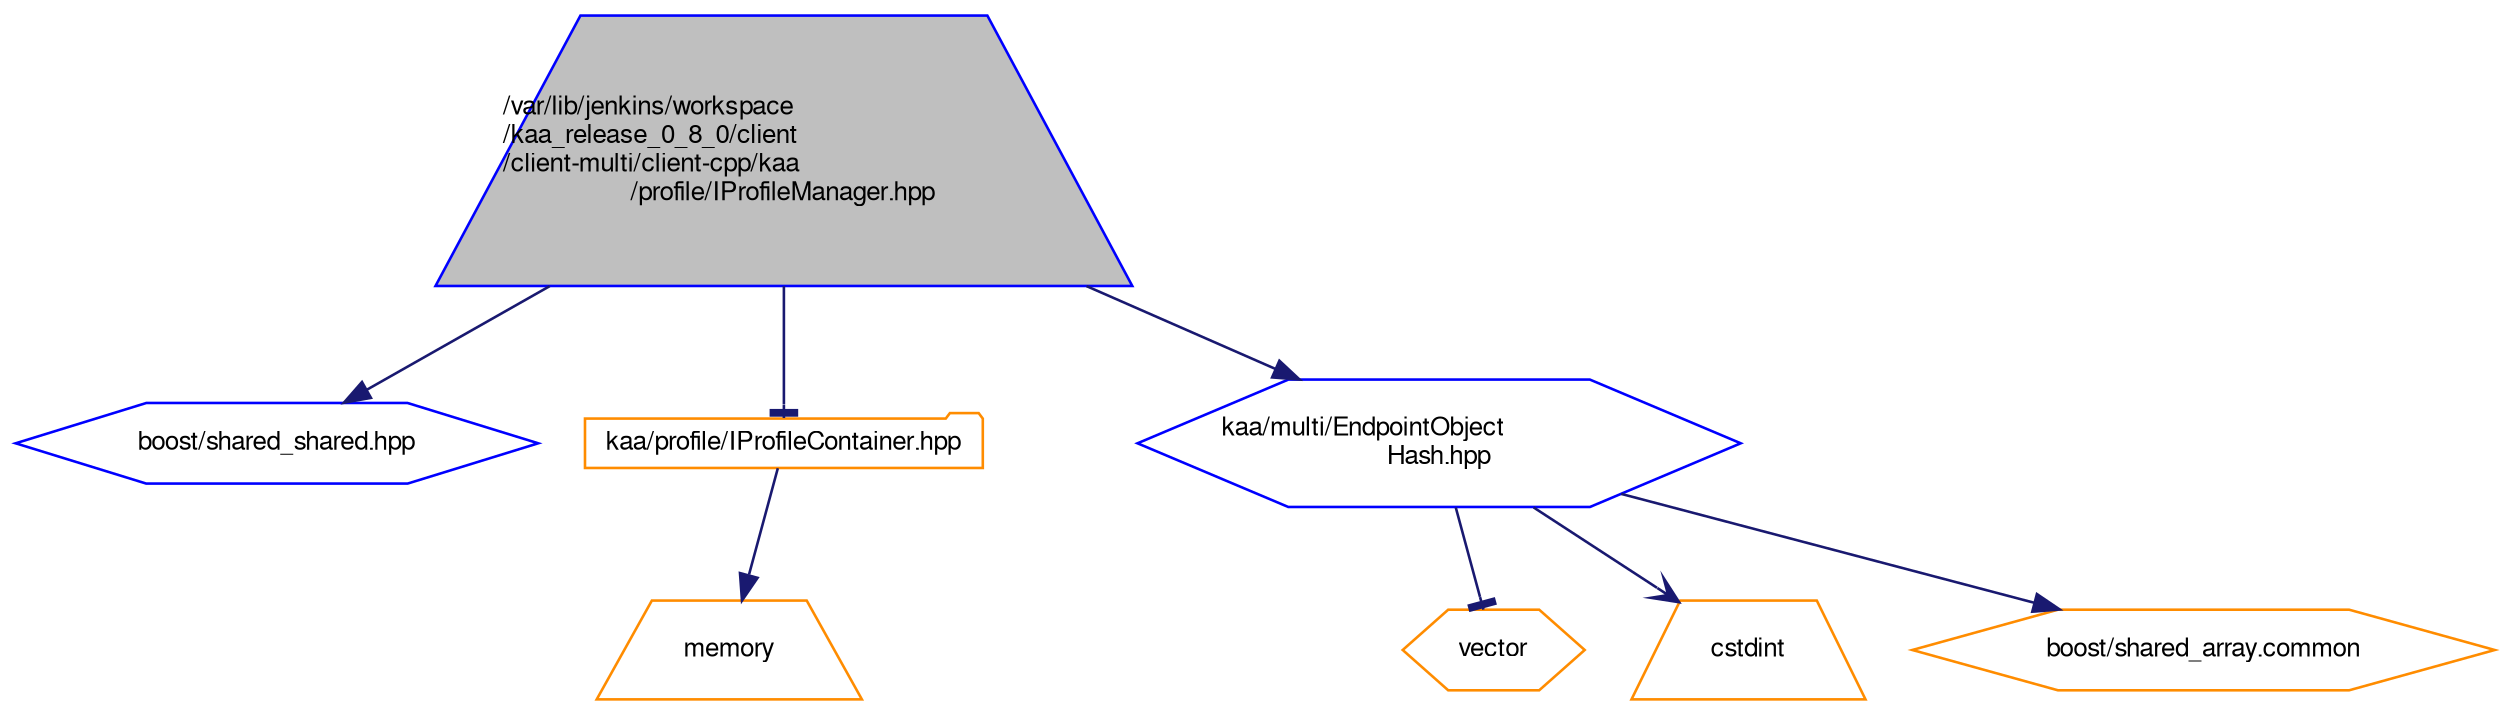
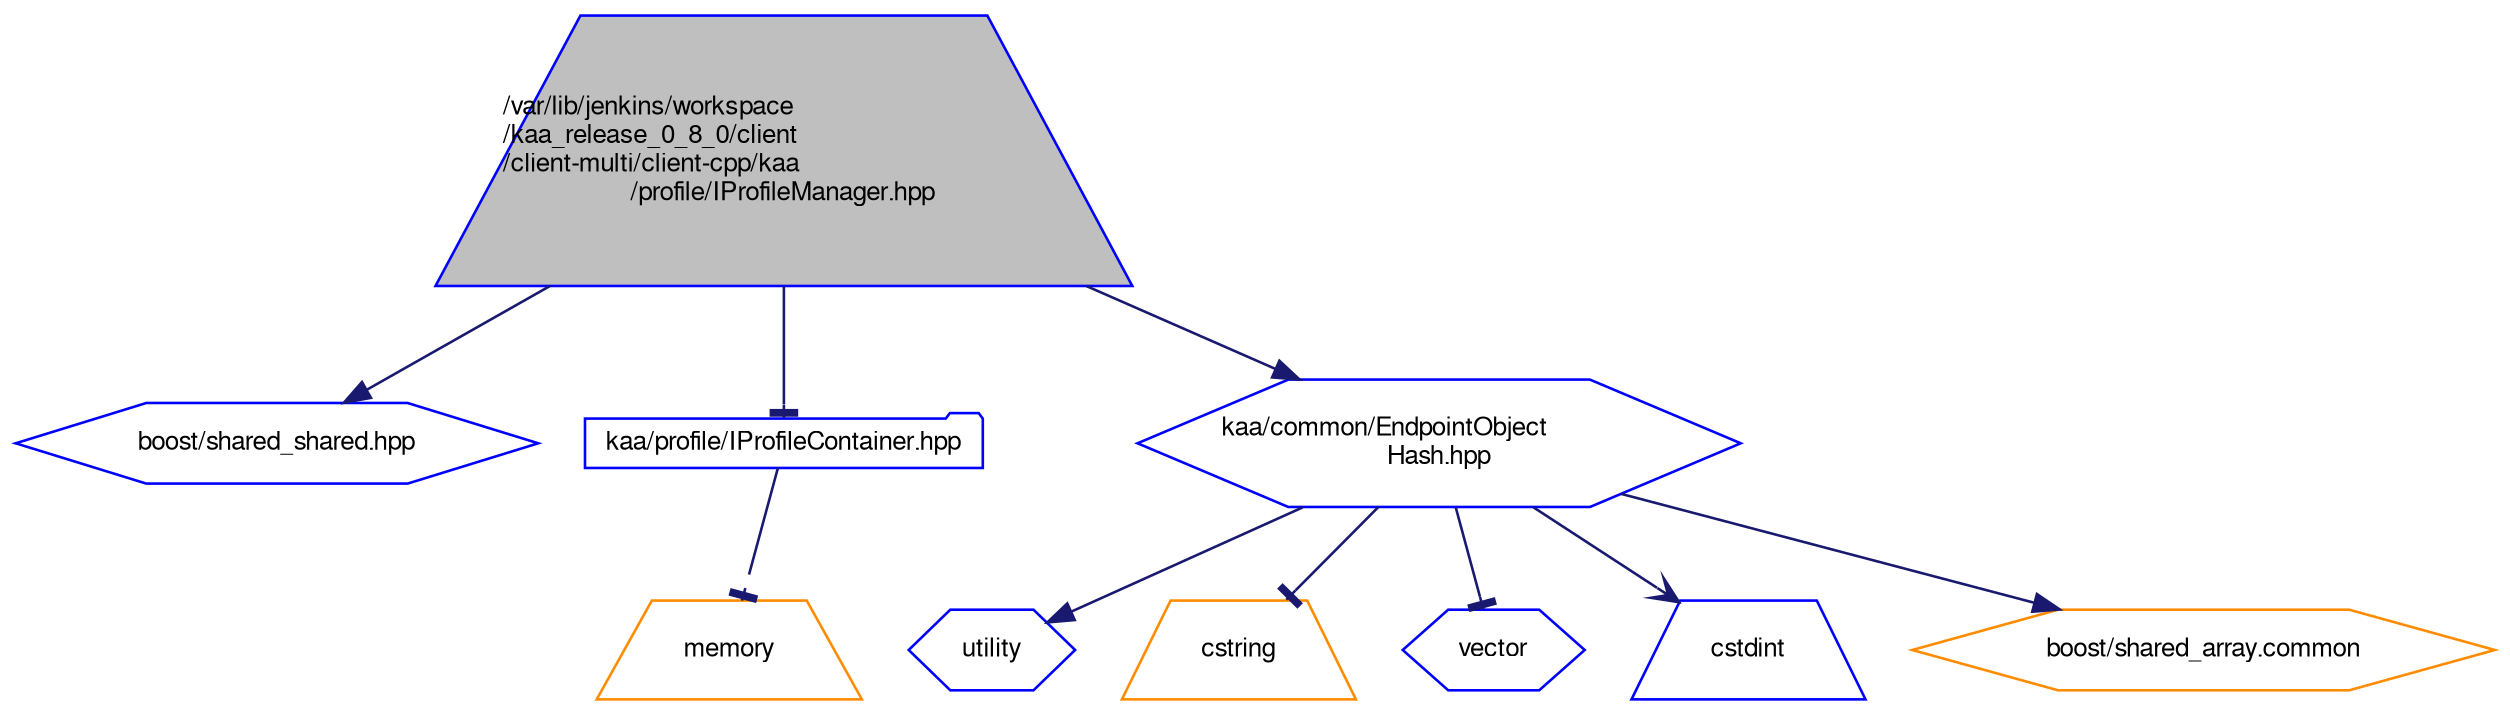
(784, 443) -> (784, 443)
(1439, 443) -> (1439, 443)
(763, 521) -> (763, 521)
none -> (992, 650)
none -> (1239, 650)
(1494, 650) -> (1494, 650)
(1748, 650) -> (1748, 650)
